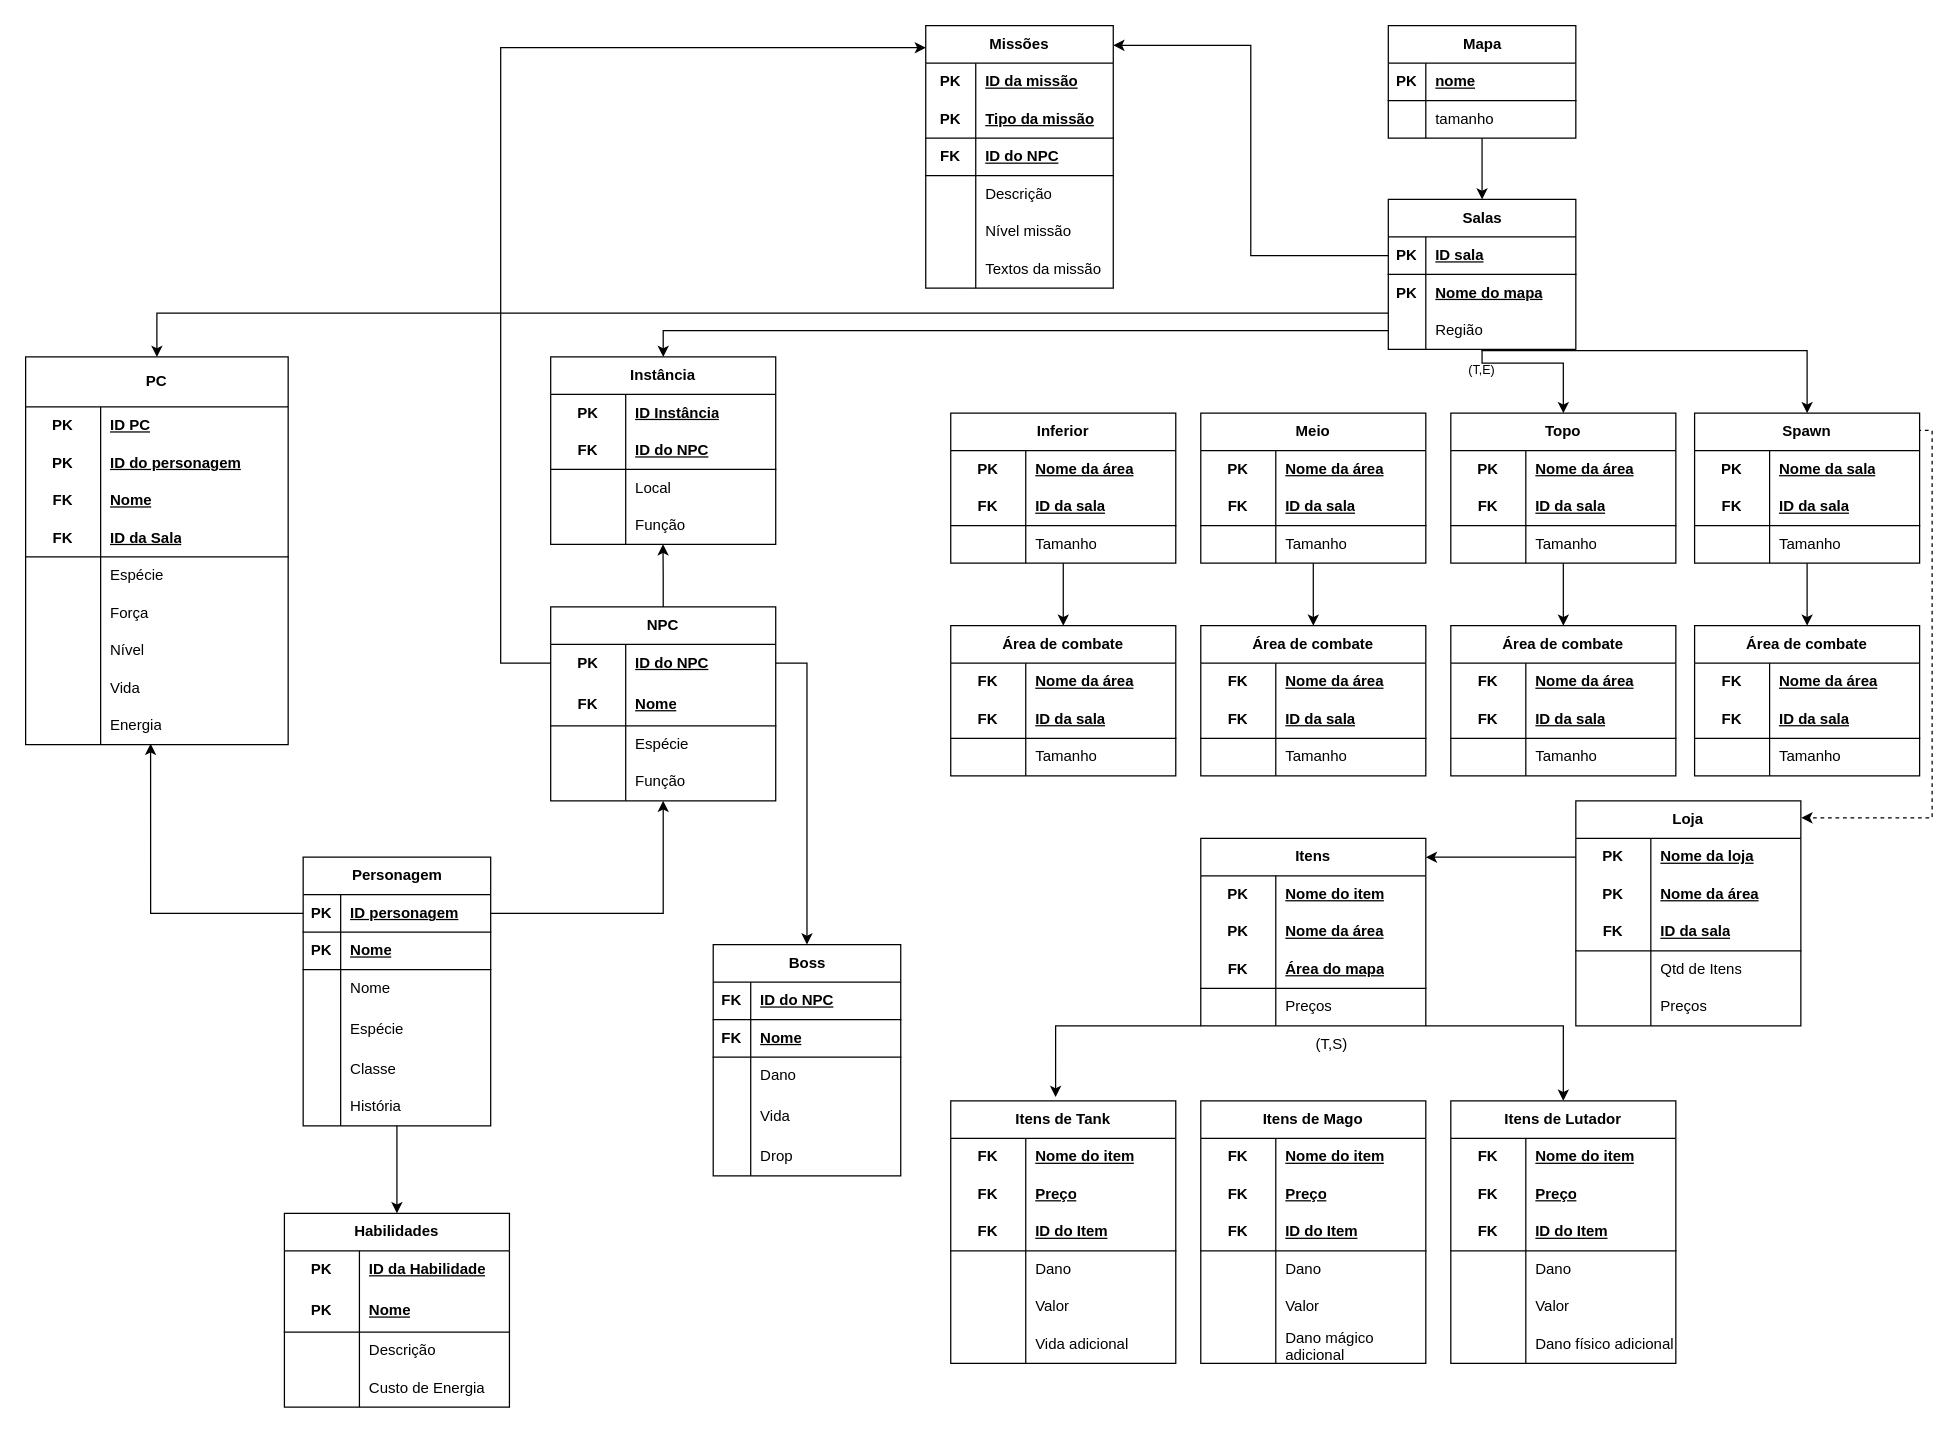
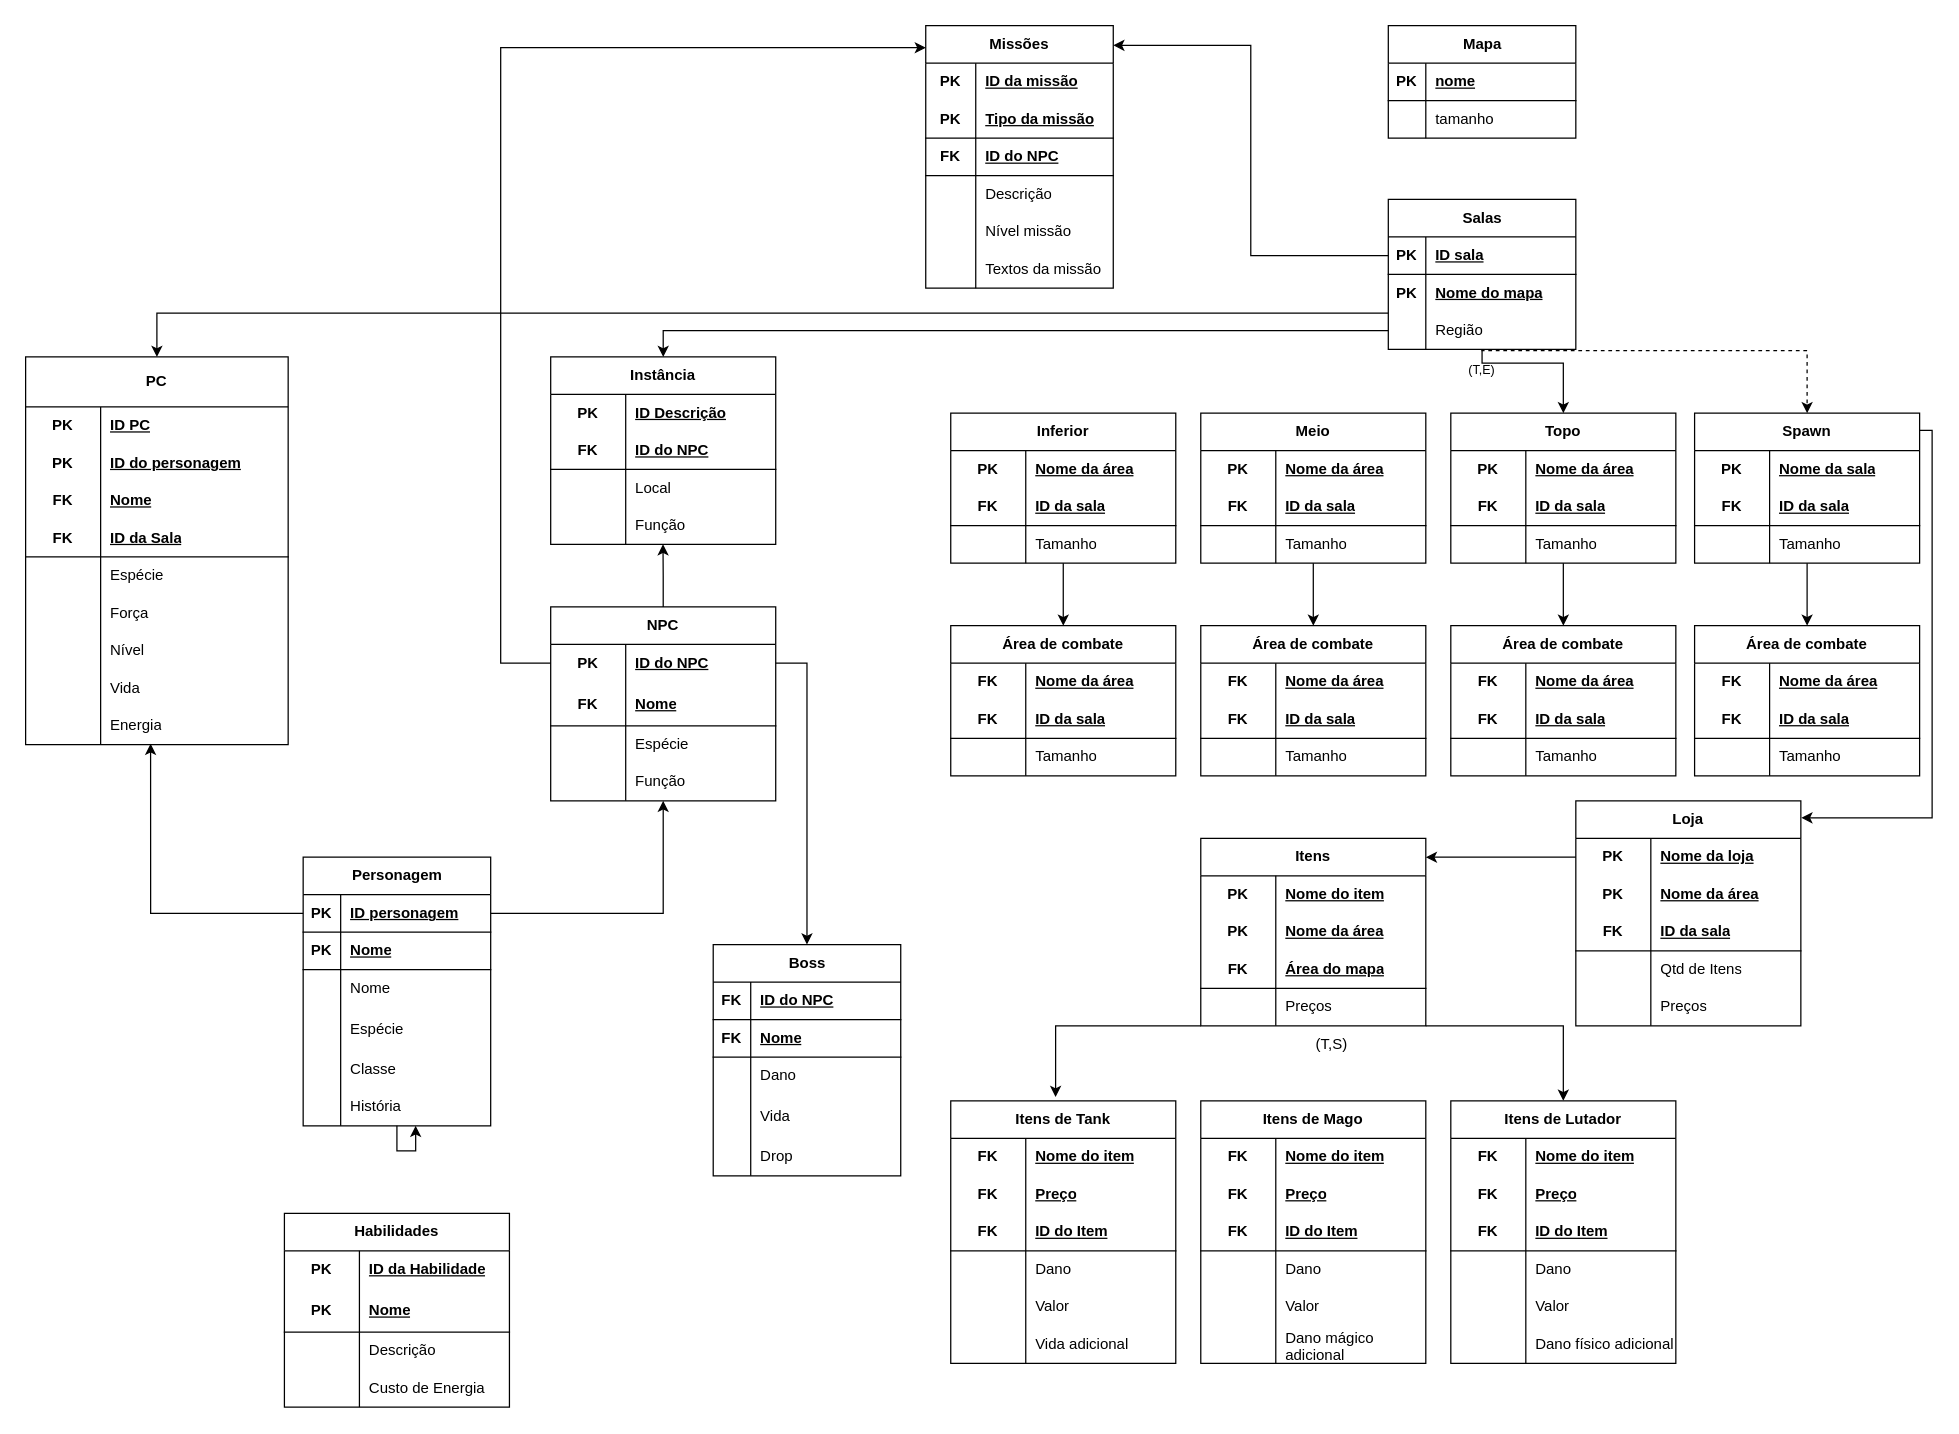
(1482, 166) -> none
(1718, 351) -> (1718, 351)
(682, 413) -> (682, 413)
(1932, 679) -> (1932, 679)
(397, 1176) -> (414, 1151)
